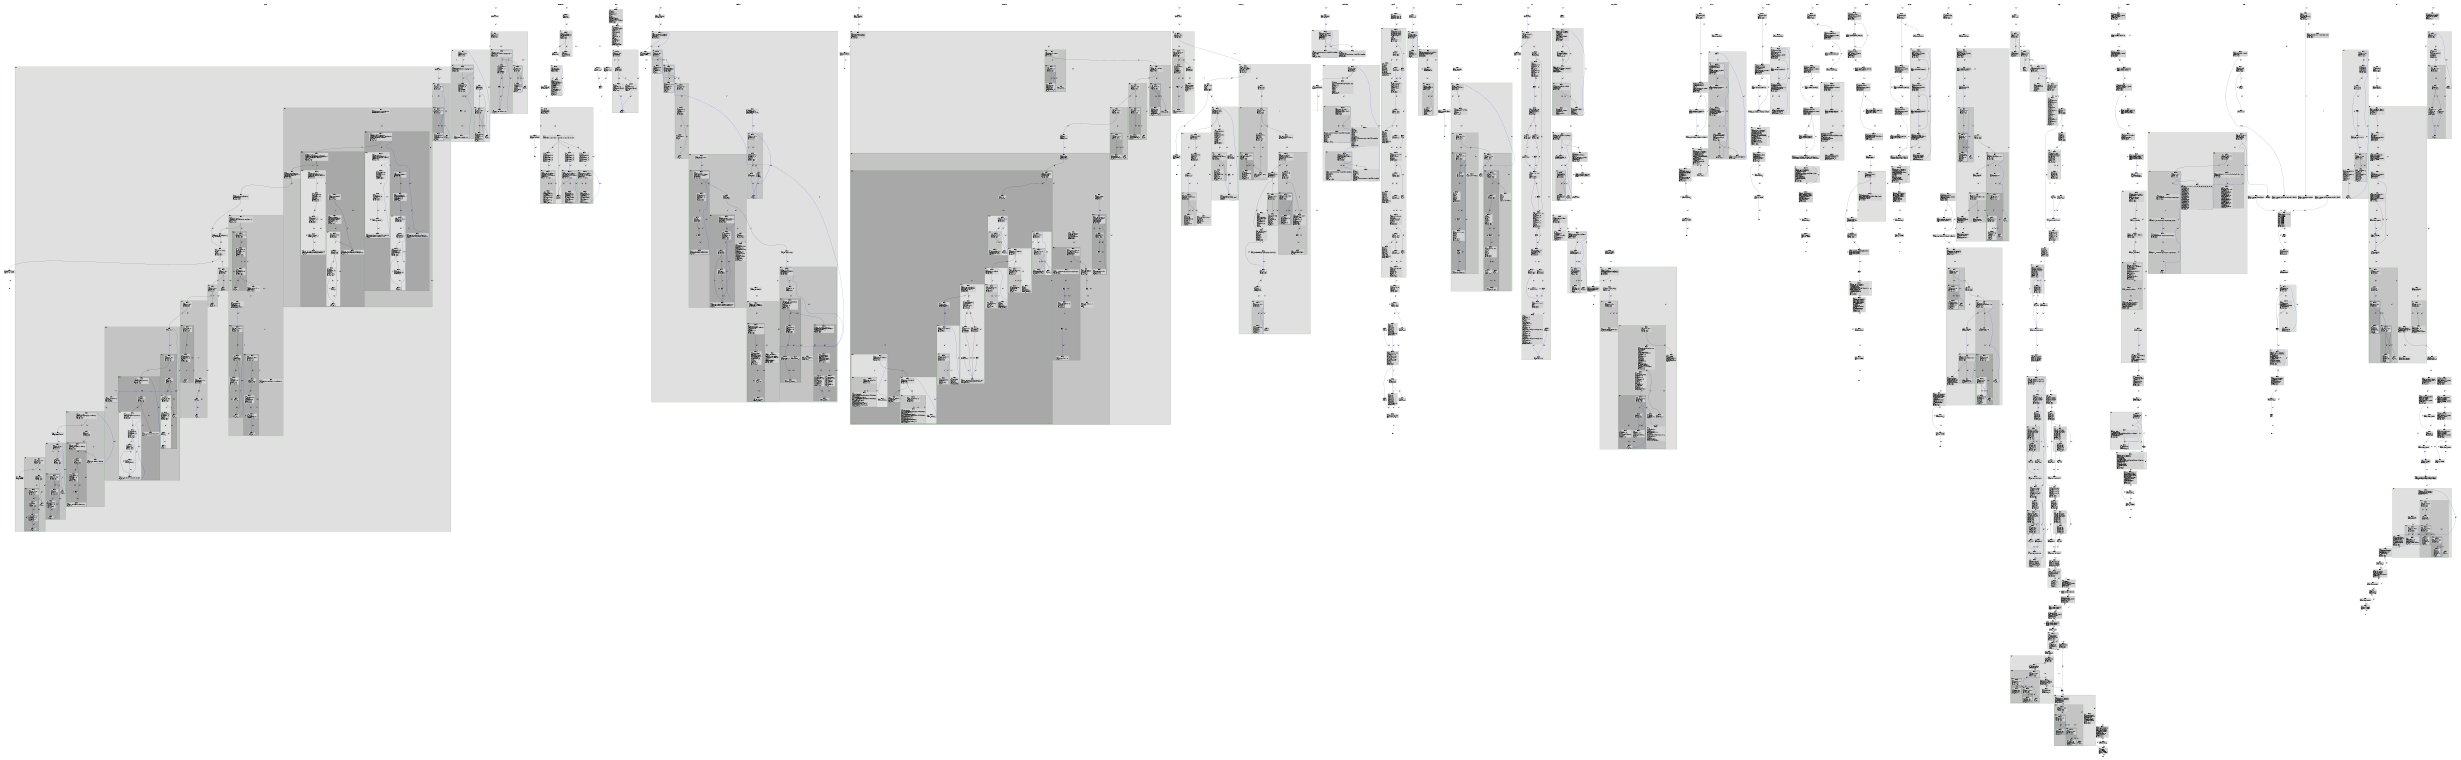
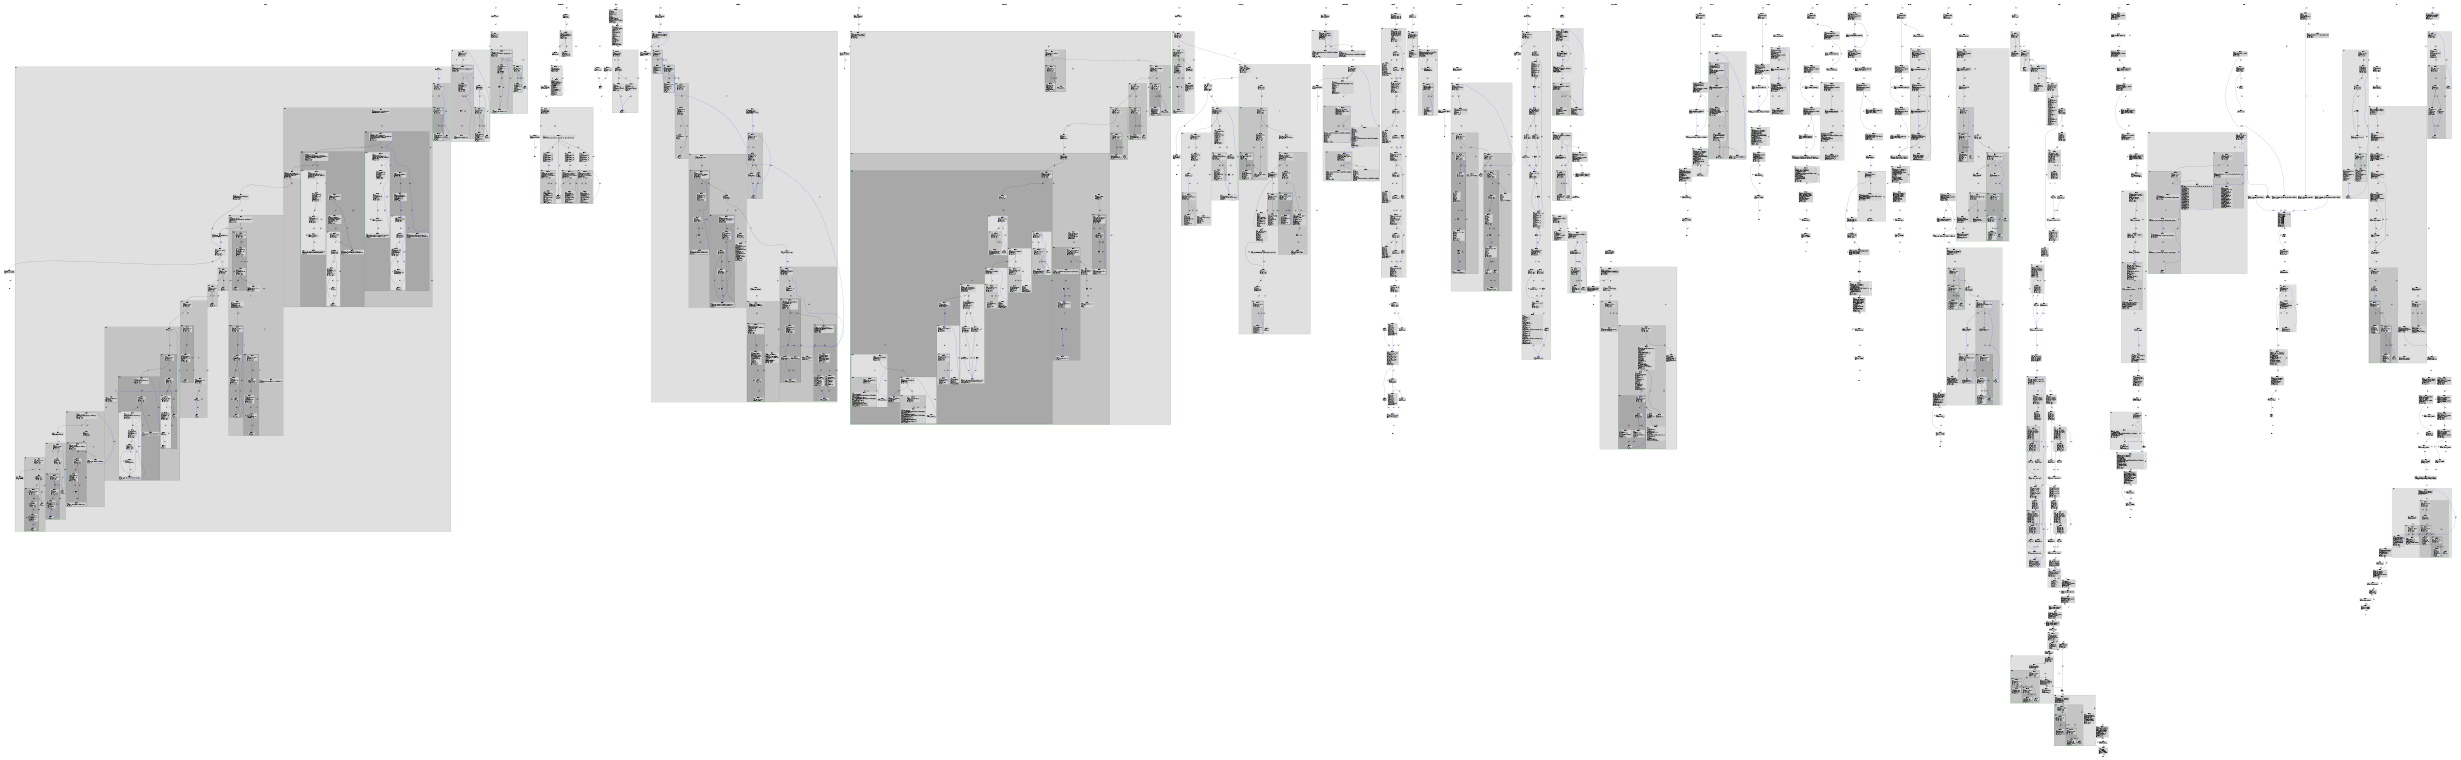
none -> (1870, 220)
